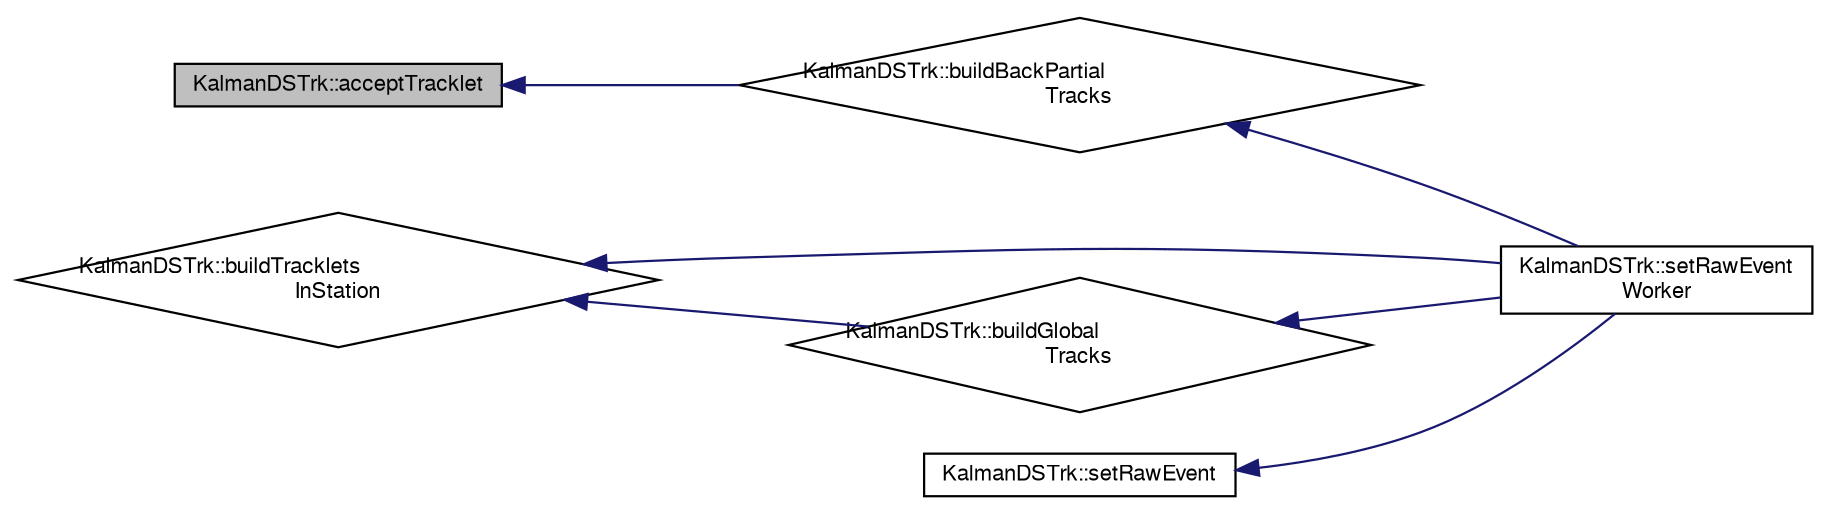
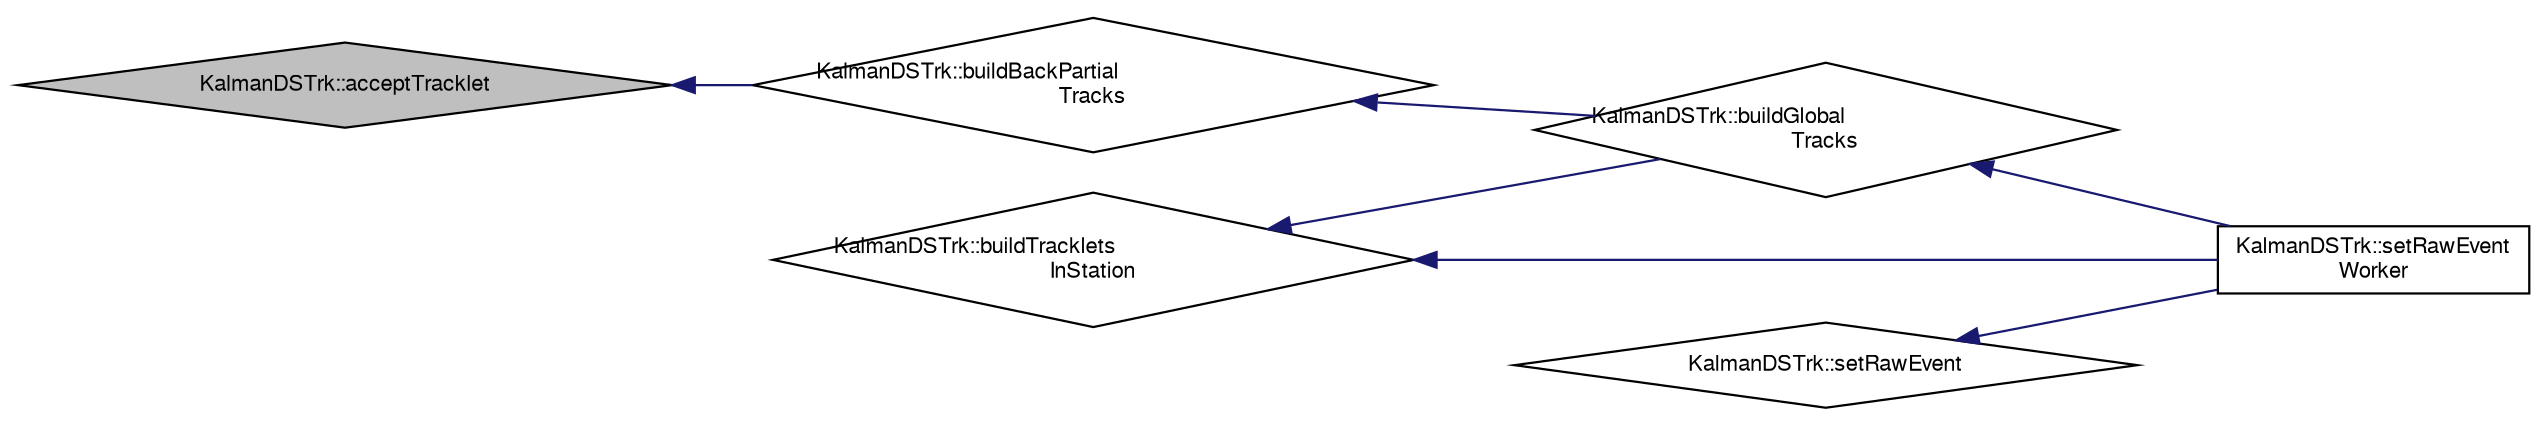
(338, 85) -> (345, 85)
(1415, 182) -> (1486, 109)
(1080, 475) -> (1826, 365)
